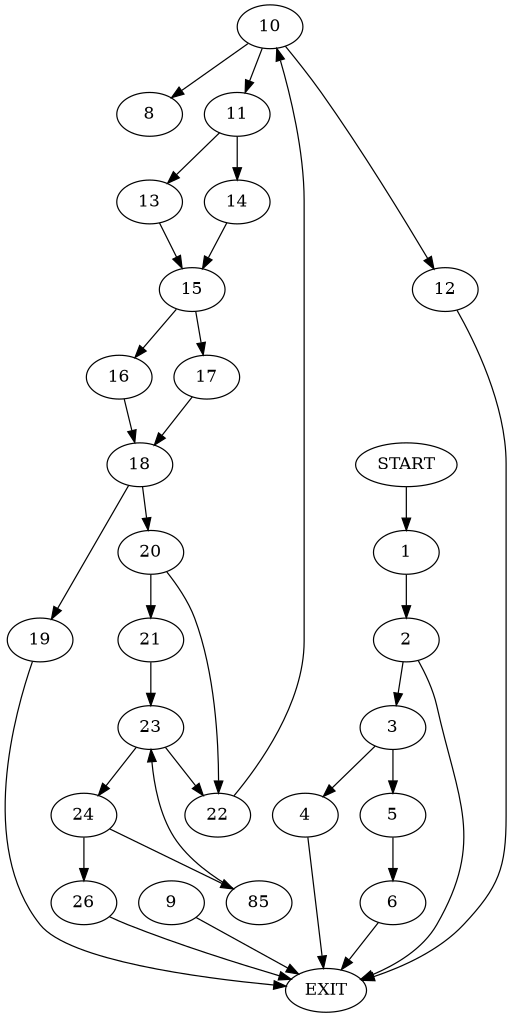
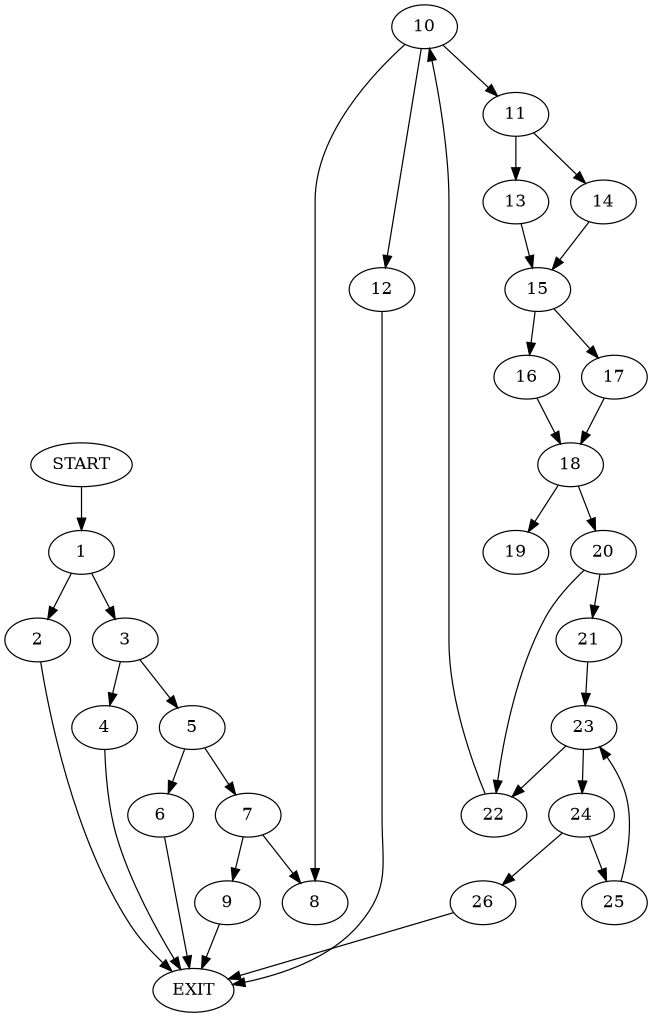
(401, 677) -> (101, 591)
none -> (248, 815)
(259, 903) -> (614, 903)
(33, 912) -> none
